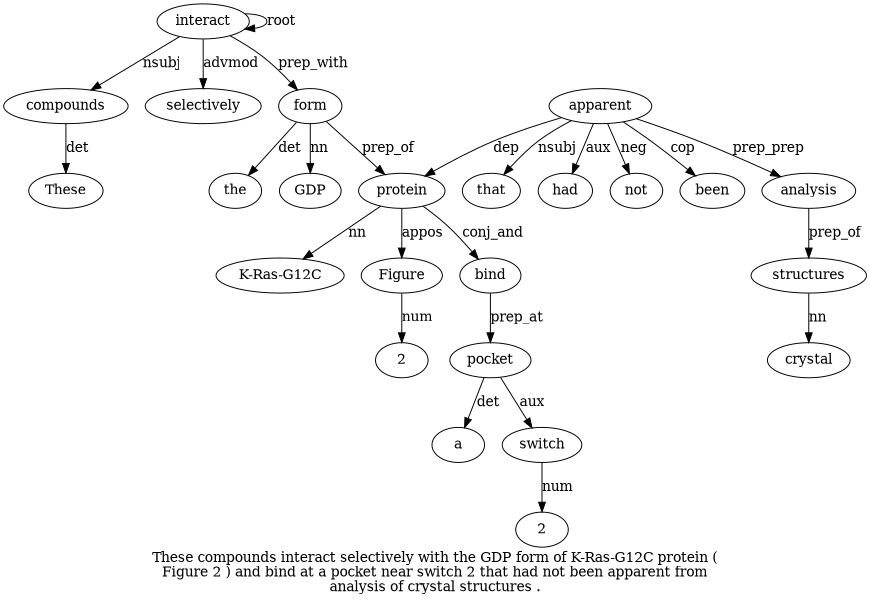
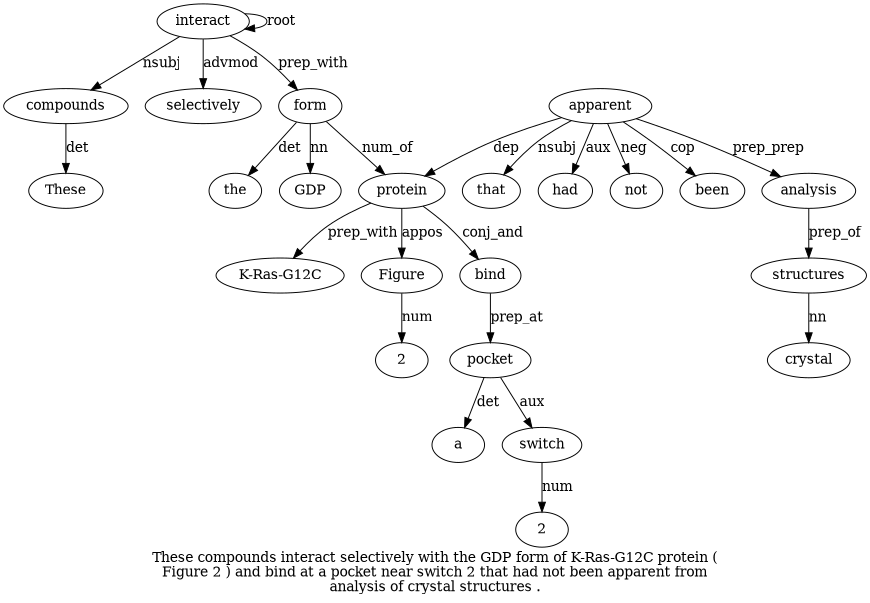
(388, 148) -> (387, 148)
(358, 233) -> (363, 233)
